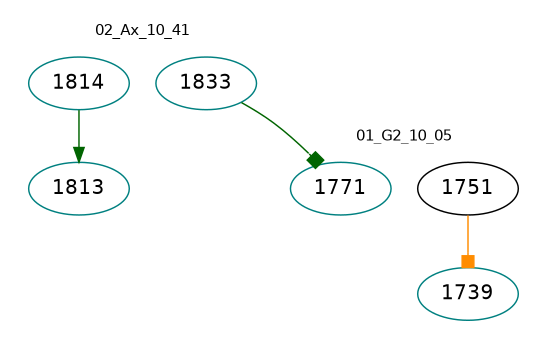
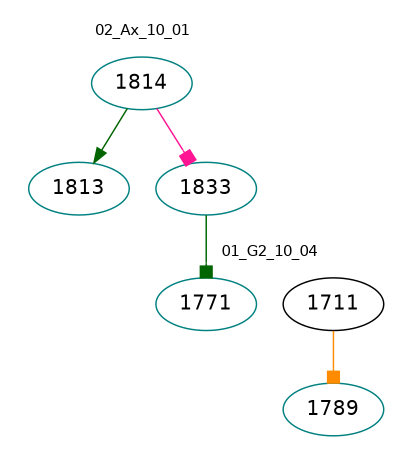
(143, 31) -> (143, 31)
none -> (170, 129)
(404, 137) -> (270, 252)
(468, 189) -> (333, 304)
(468, 294) -> (333, 410)
